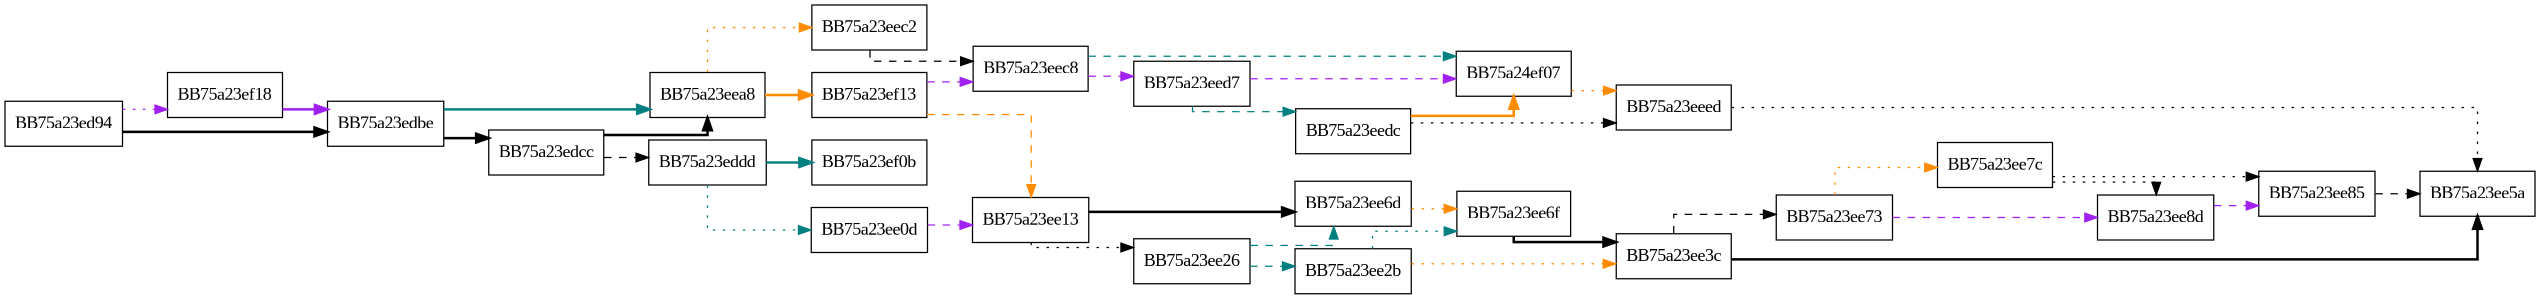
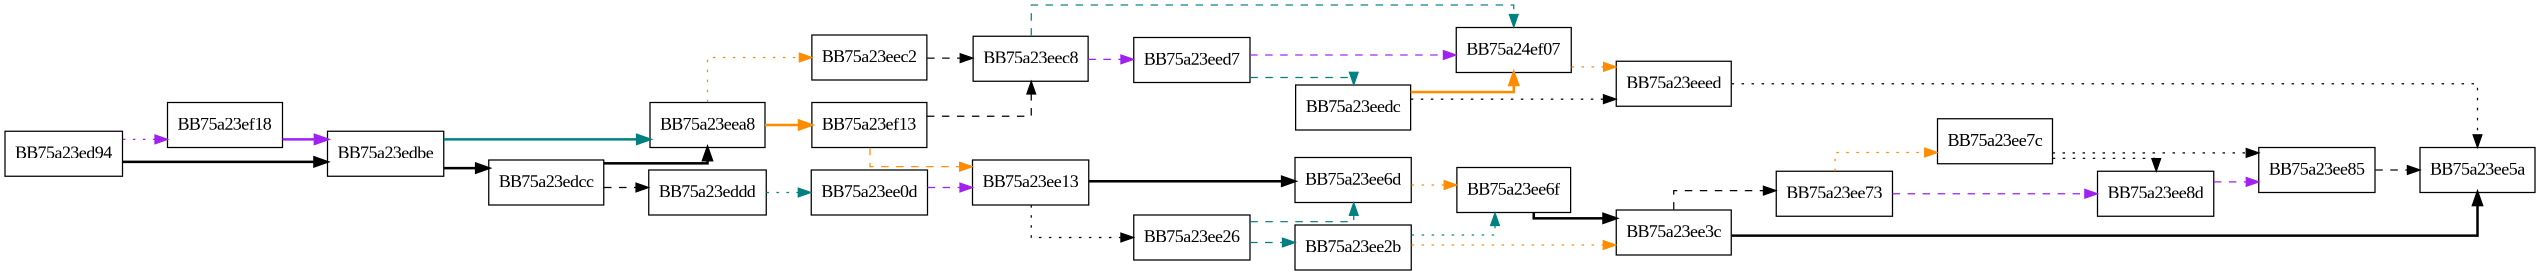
(944, 82) -> (990, 116)
(869, 162) -> none
